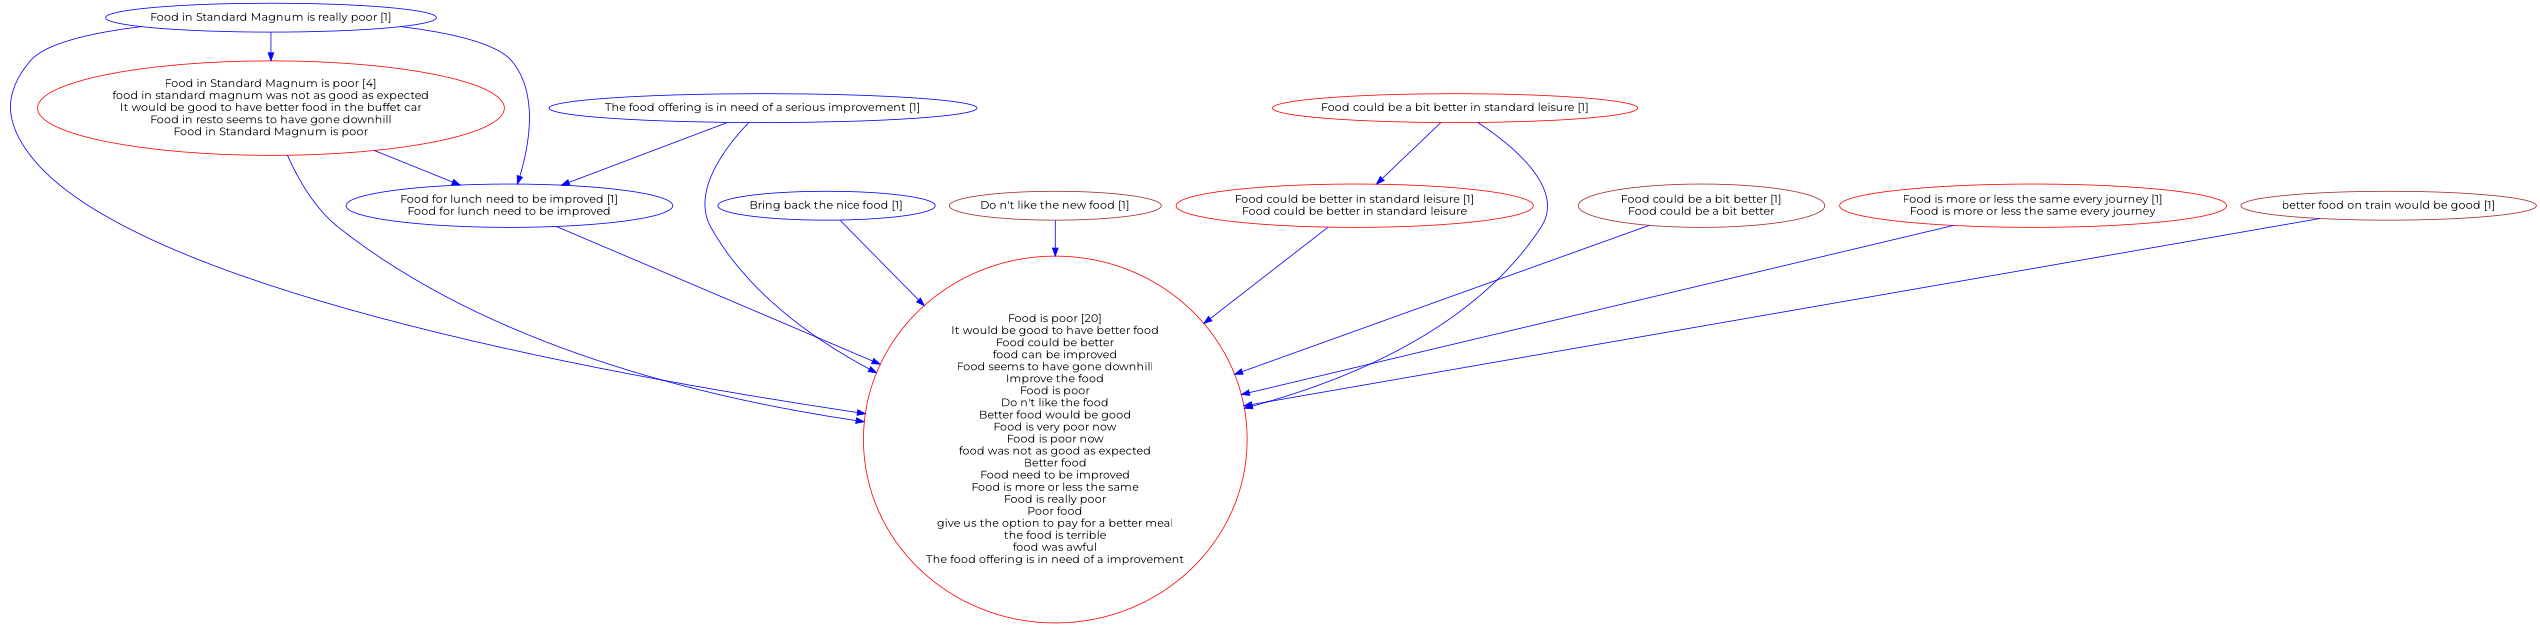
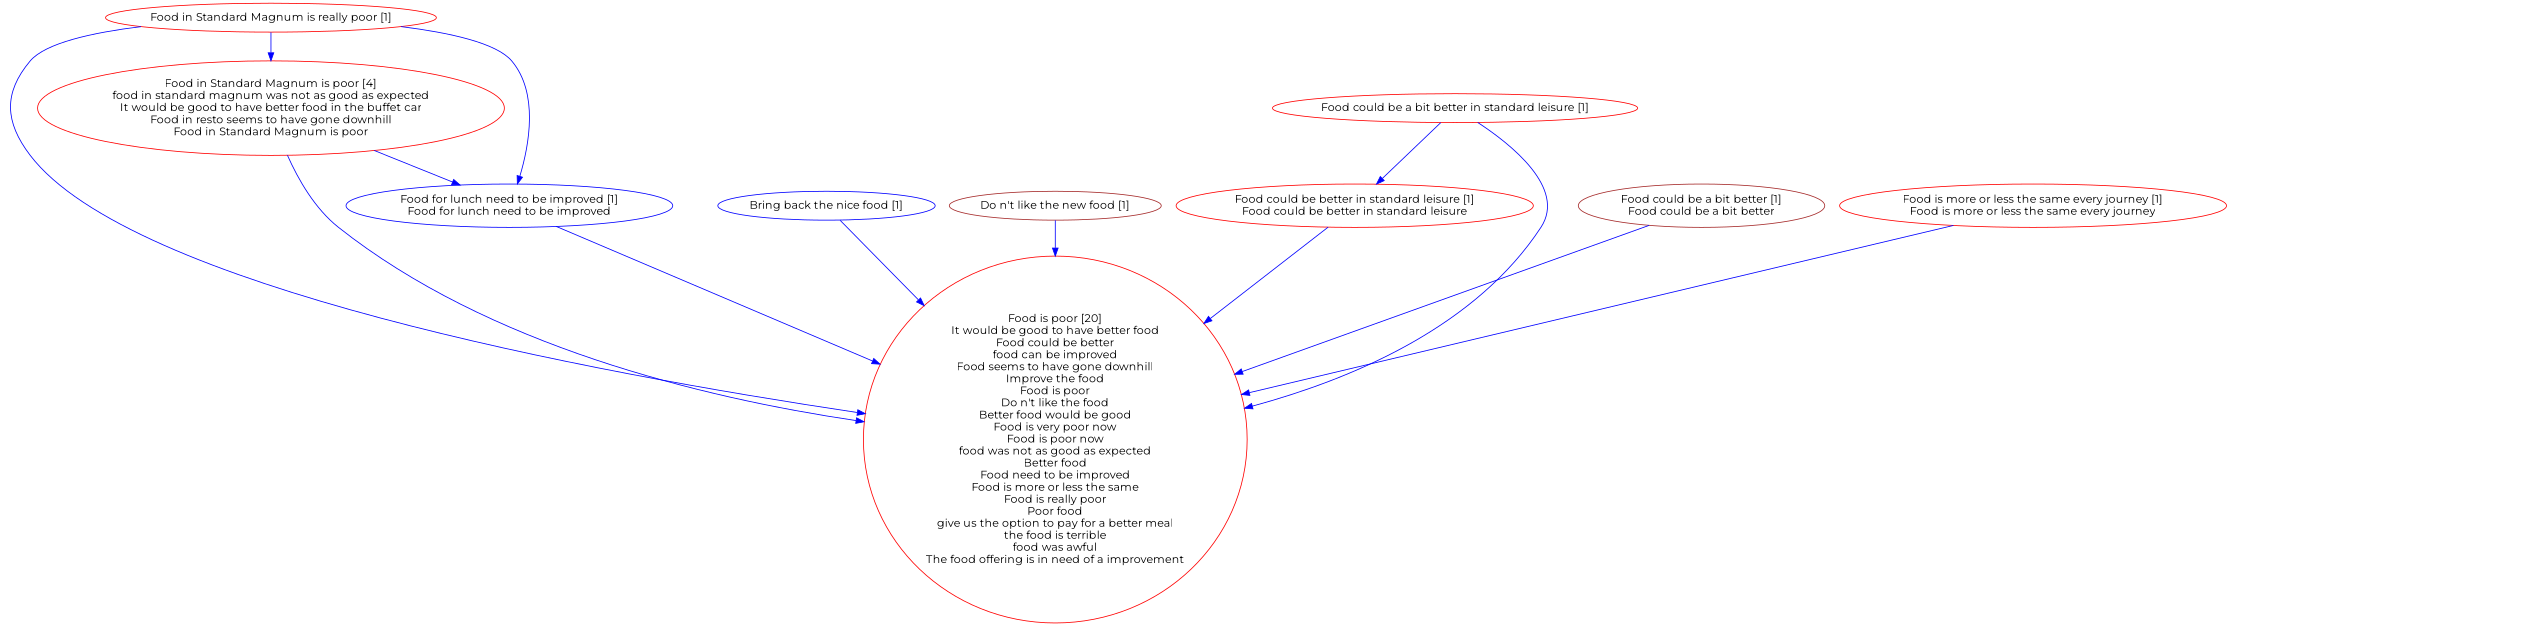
(271, 18) -> (271, 18)
(763, 108) -> none
(2389, 206) -> none
